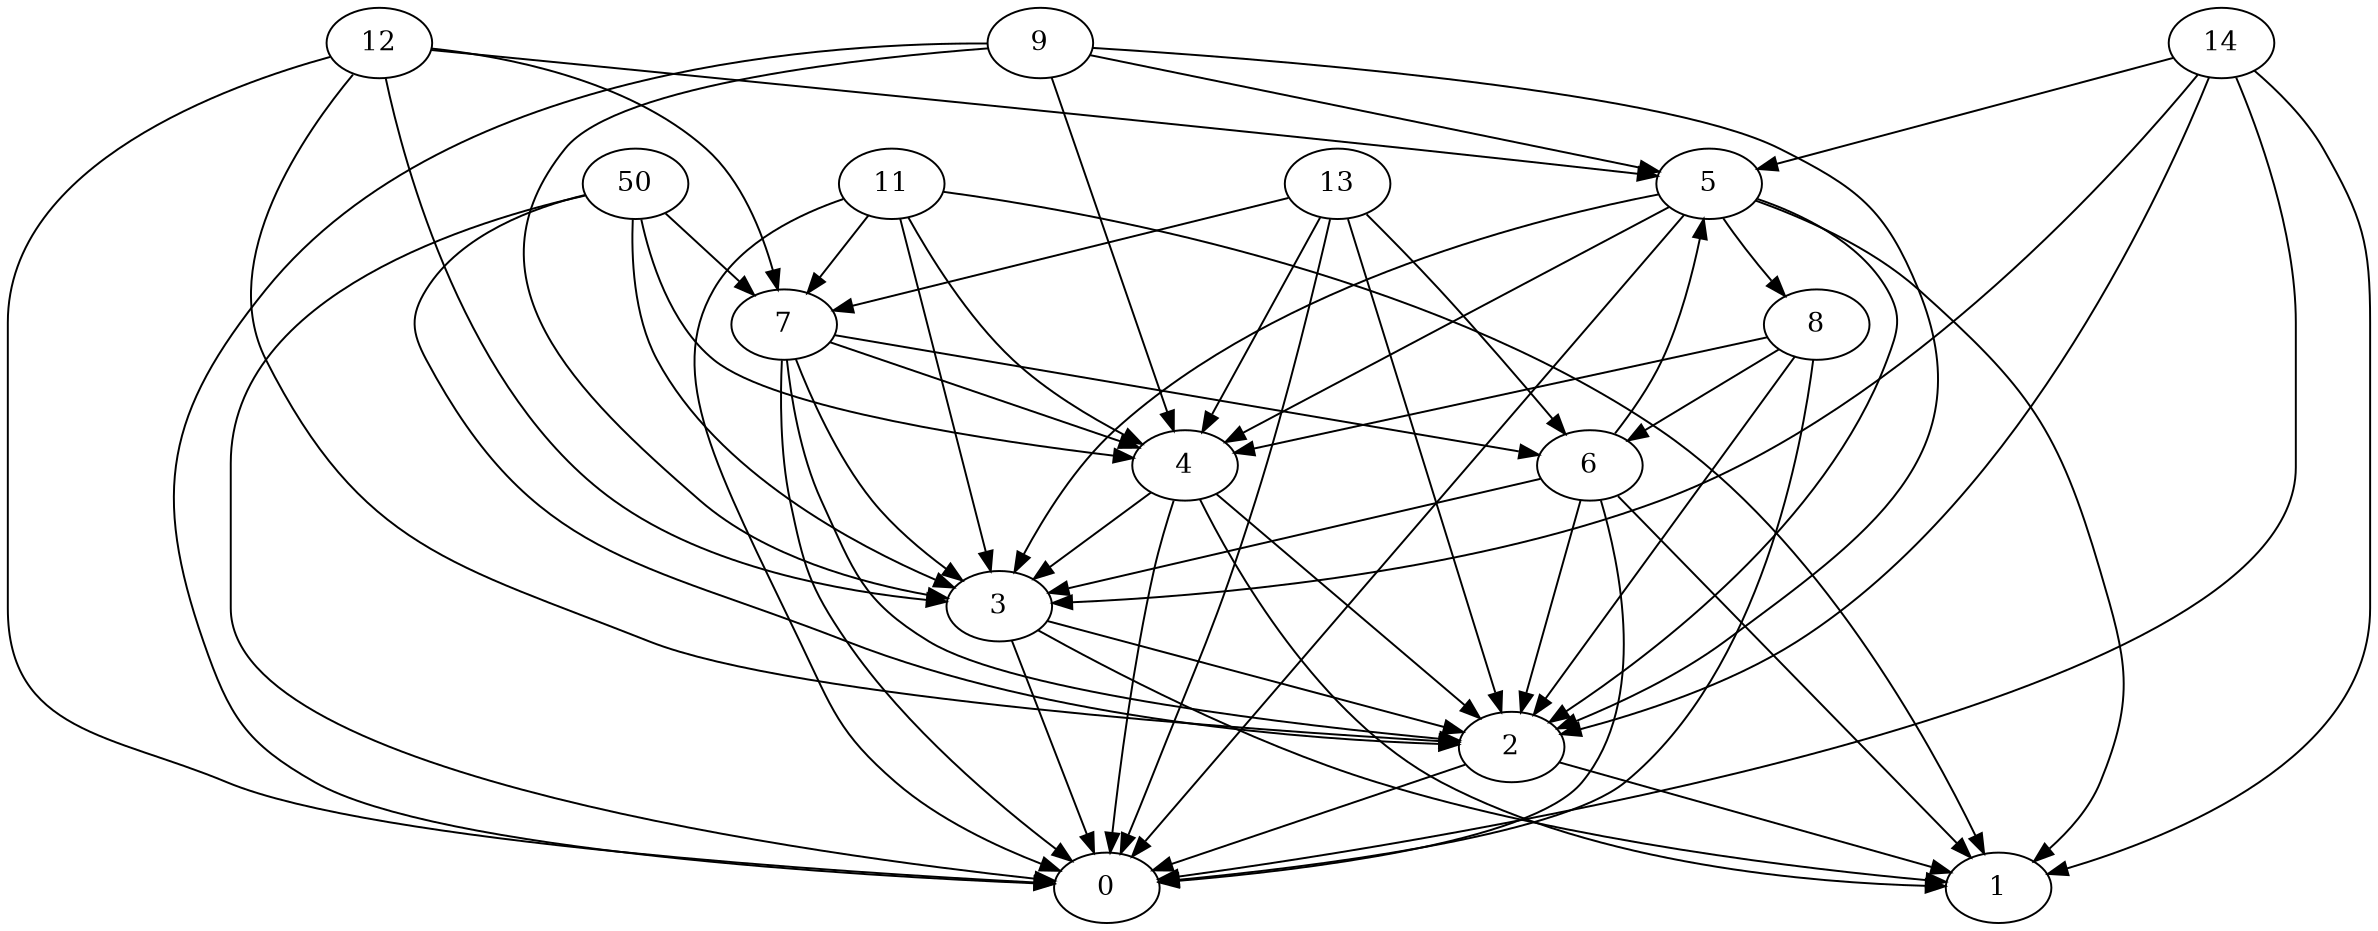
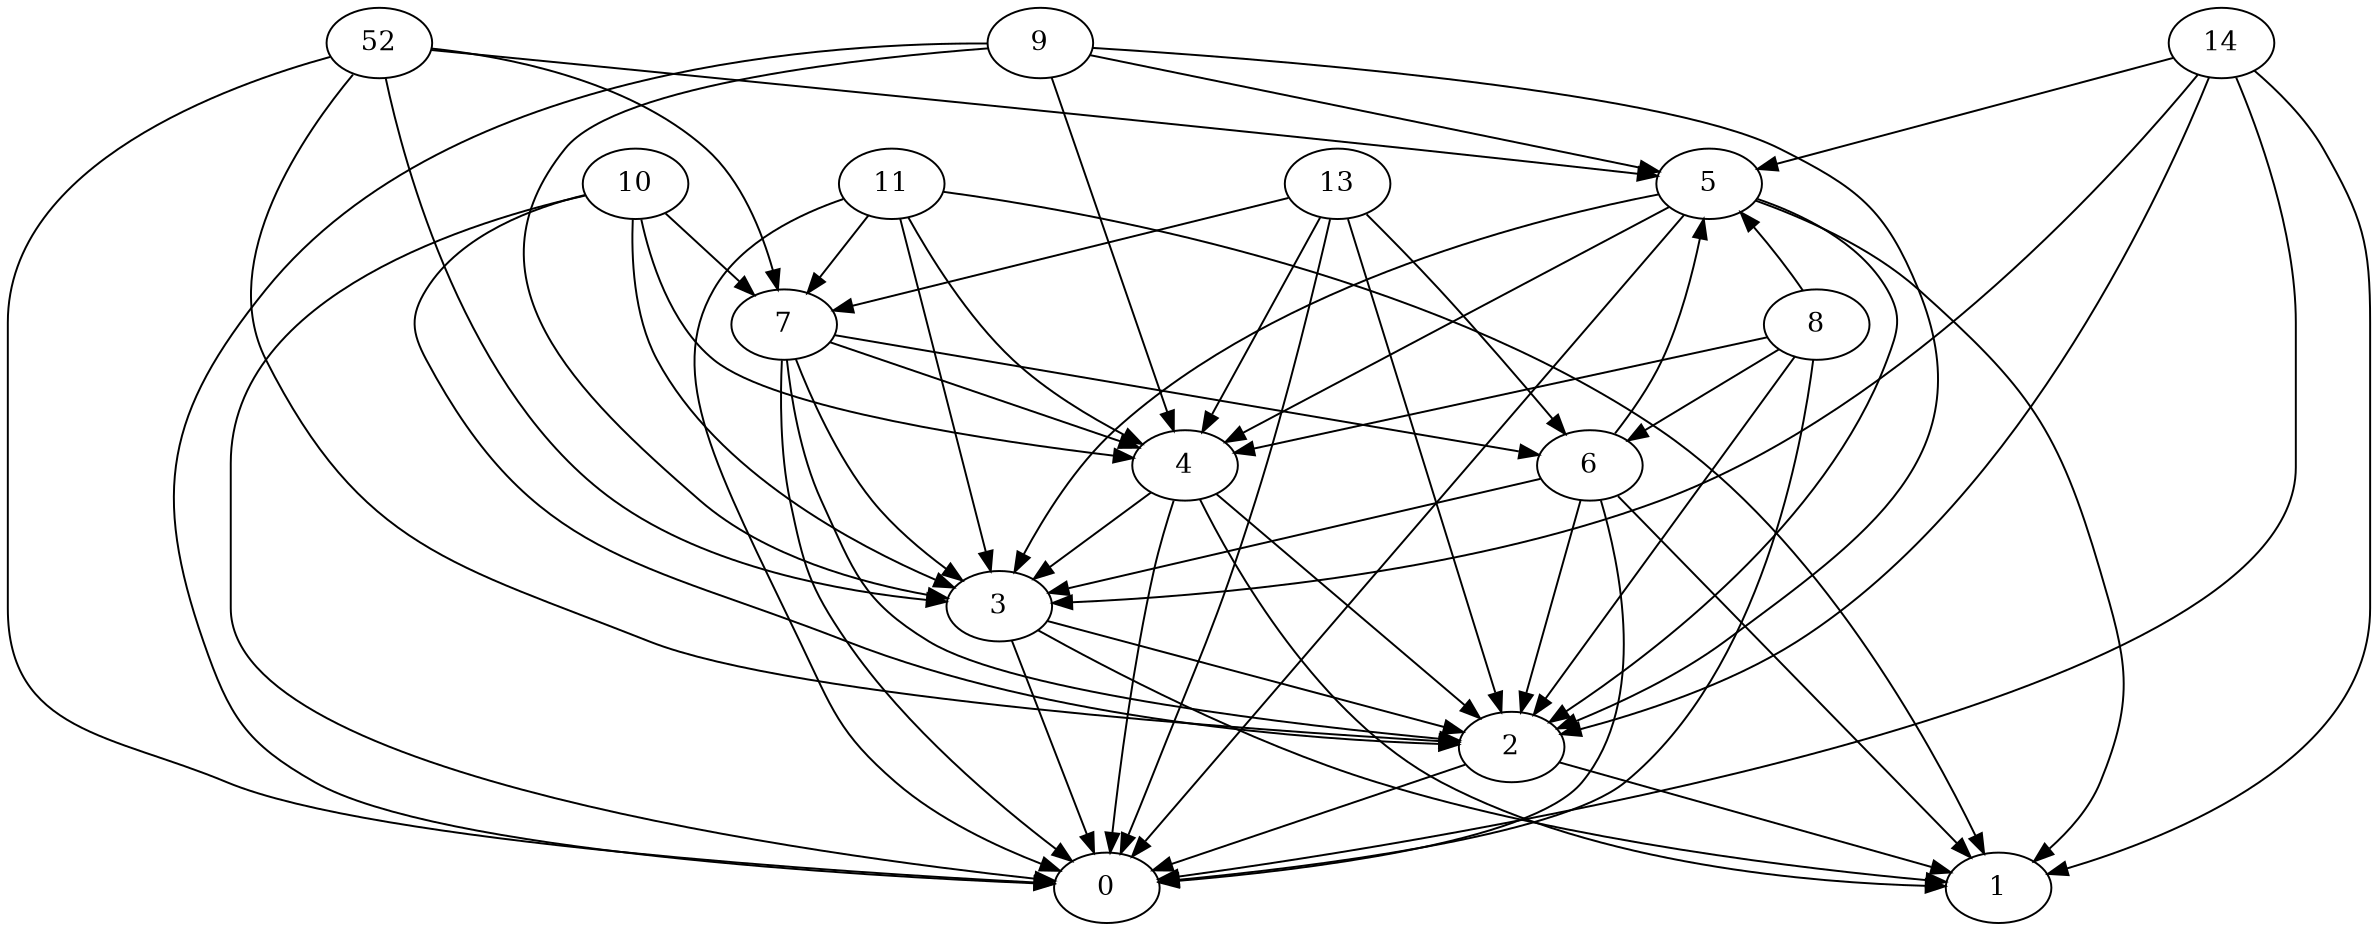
(379, 43) -> (379, 43)
(636, 184) -> (636, 184)
(1747, 250) -> (1779, 258)
